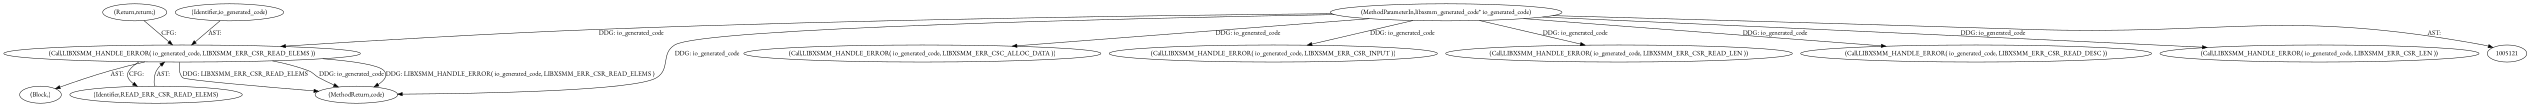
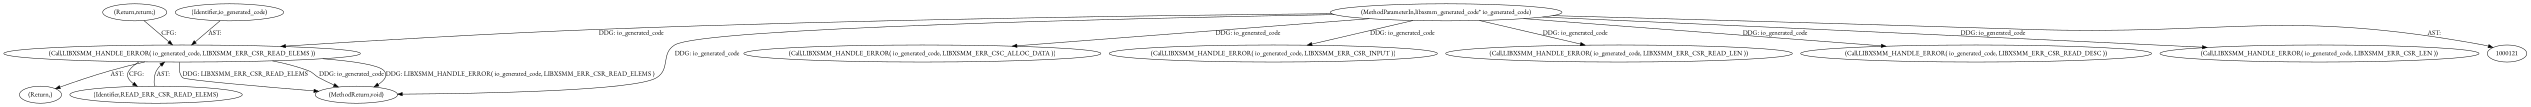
(2507, 54) -> (2507, 54)
(40, 95) -> (40, 95)
(356, 95) -> (356, 95)
